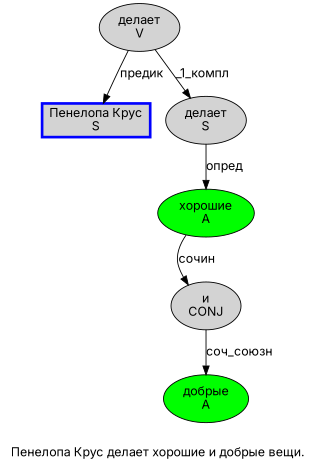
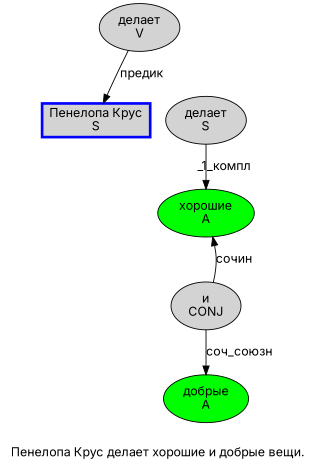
(170, 70) -> none
(225, 167) -> (225, 167)
(178, 256) -> (216, 264)
